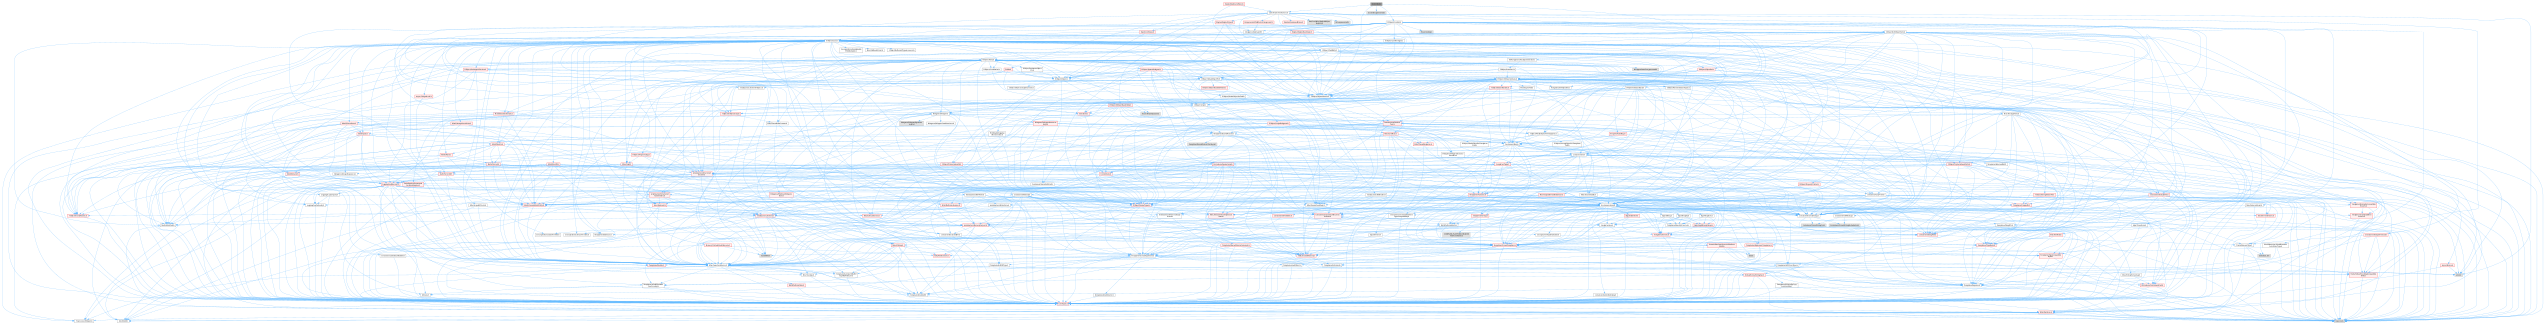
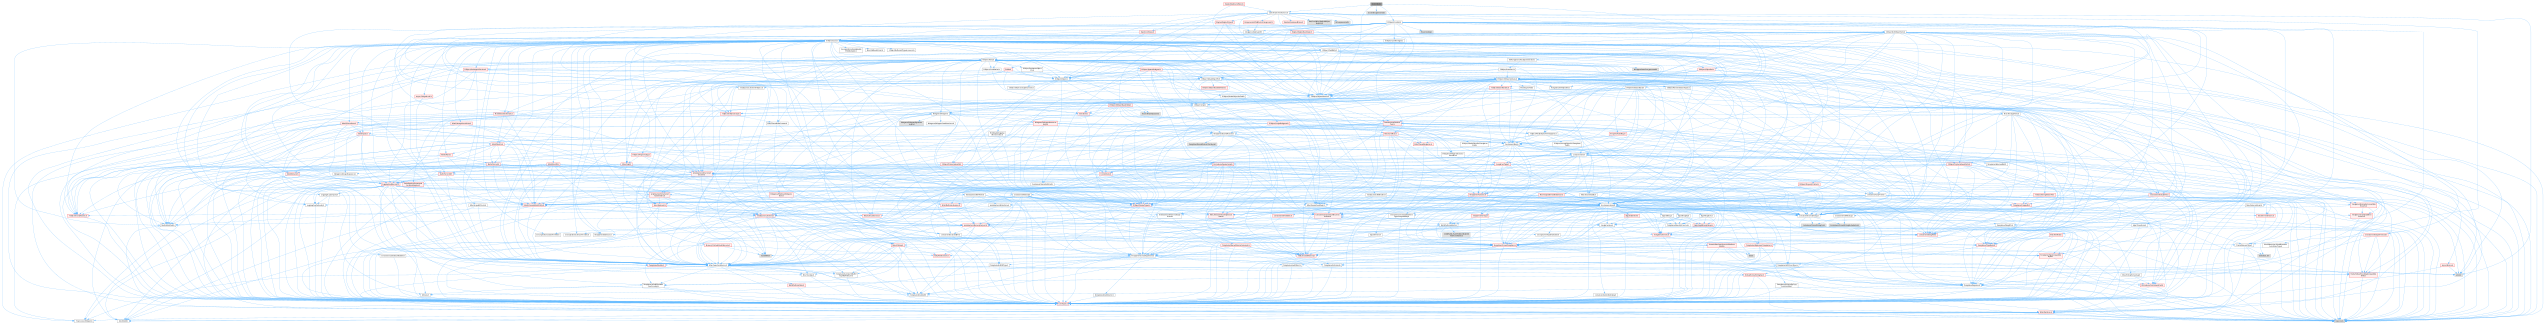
(1469, 224) -> (1452, 229)
(1312, 266) -> (1771, 260)
